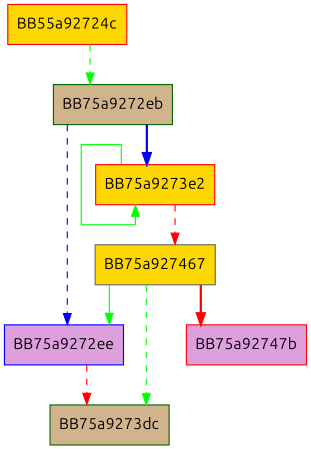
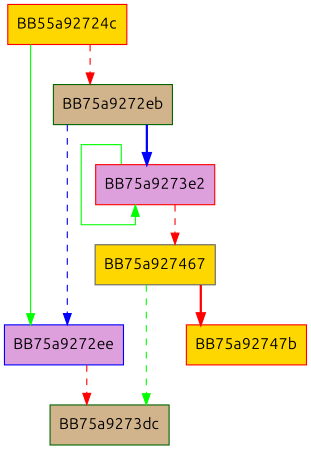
(90, 59) -> (90, 59)
(155, 185) -> (155, 185)
(109, 299) -> (31, 179)
(246, 345) -> (246, 345)
